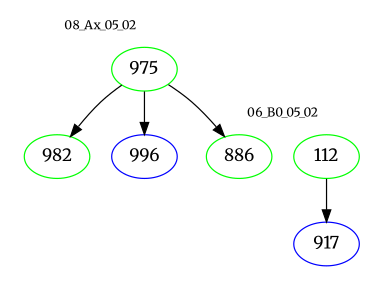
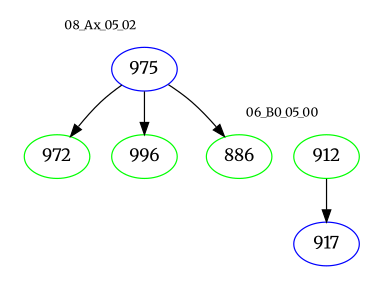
(144, 69) -> (144, 69)
(283, 113) -> (283, 113)
(57, 157) -> (57, 157)
(144, 157) -> (144, 157)
(327, 157) -> (327, 157)
